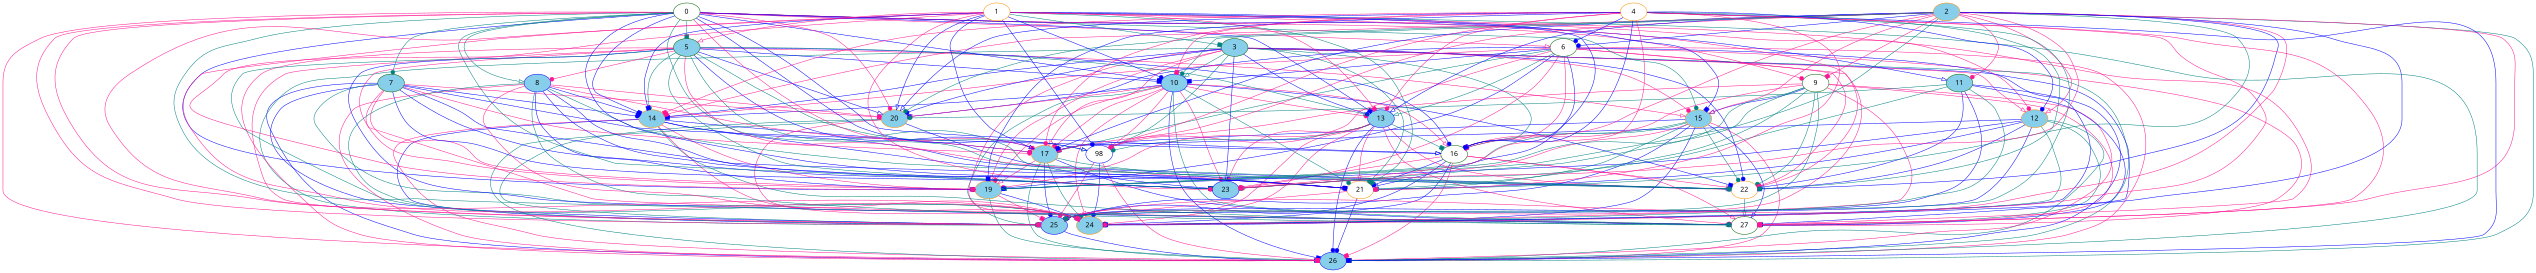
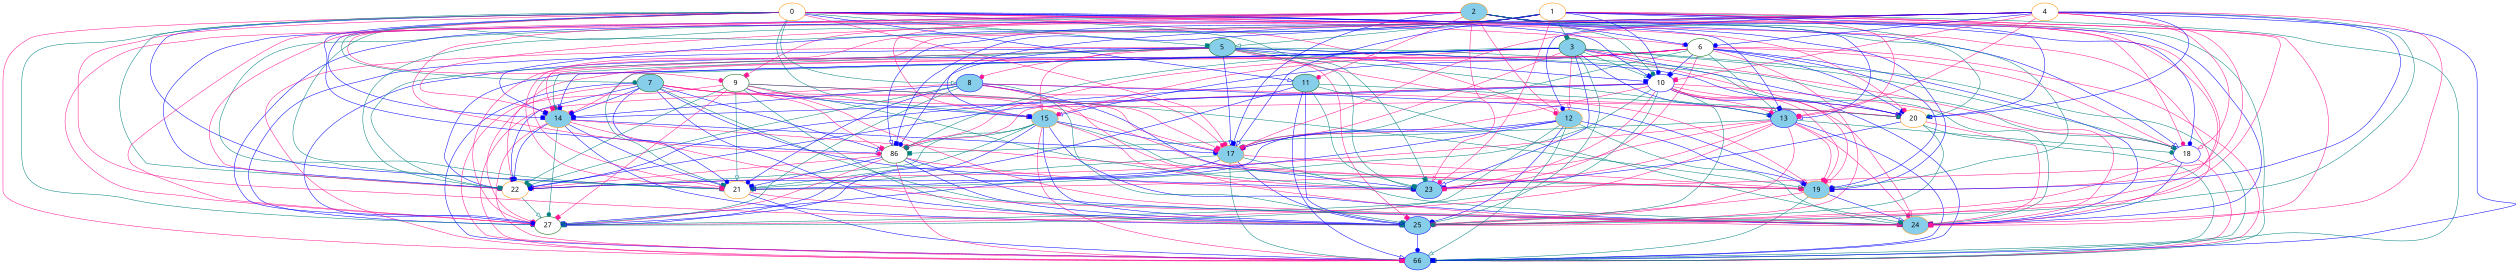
(687, 12) -> (792, 12)
(842, 18) -> (1383, 32)
(945, 80) -> (1051, 61)
(1174, 83) -> (1661, 83)
(2354, 91) -> (946, 23)
(601, 103) -> (766, 101)
(894, 119) -> (1914, 119)
(1099, 154) -> (2187, 154)
(1454, 154) -> (894, 154)
(1510, 155) -> (1357, 67)
(1333, 261) -> (1418, 261)
